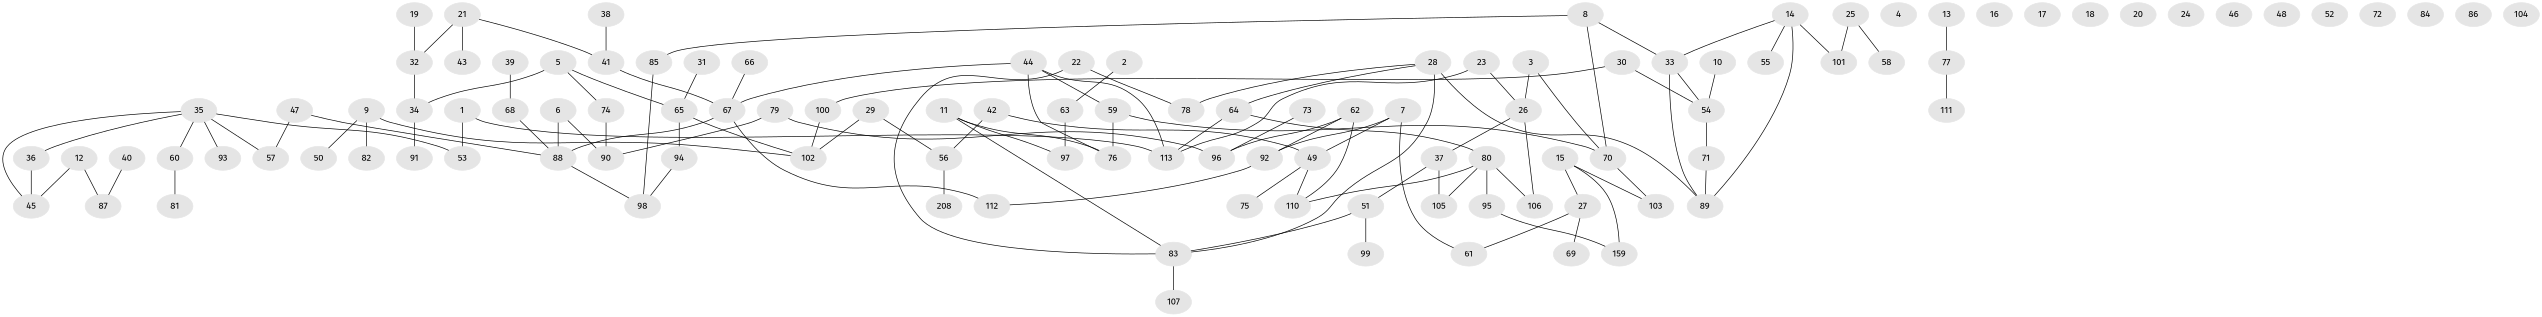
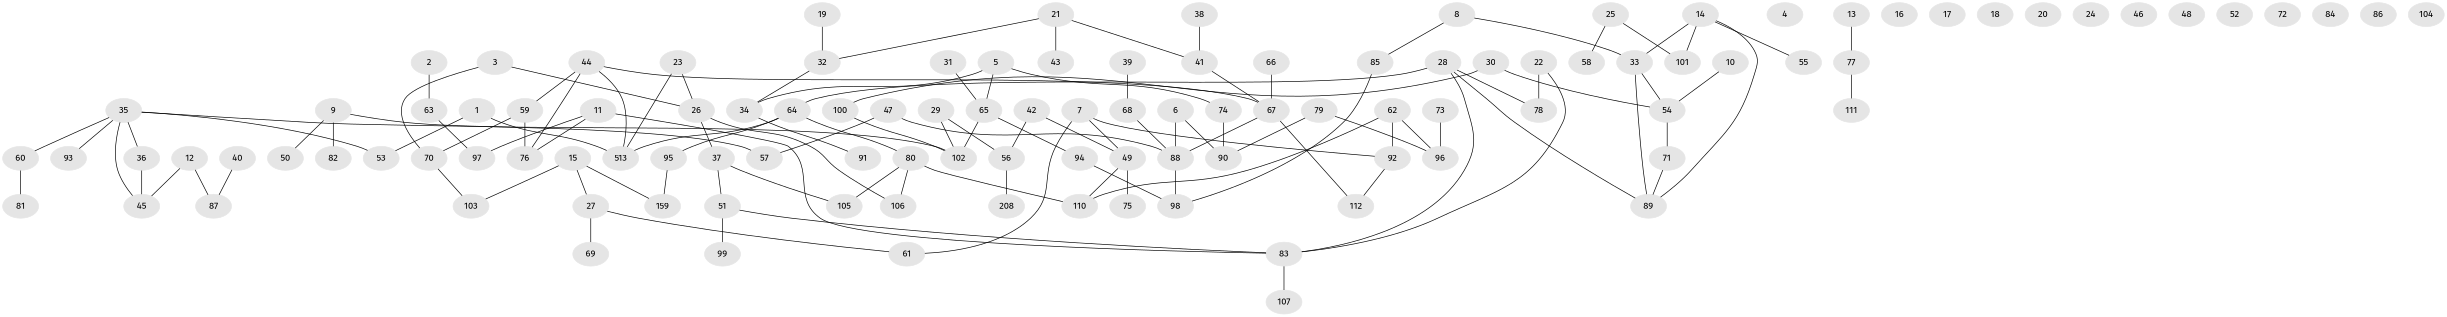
(1597, 87) -> none
(1166, 158) -> (621, 158)
(1487, 182) -> (721, 137)
